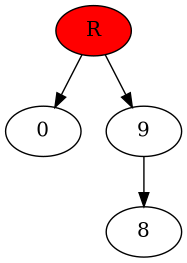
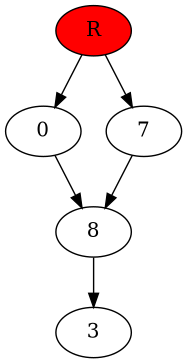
(144, 131) -> (144, 131)
none -> (65, 175)
none -> (94, 333)
